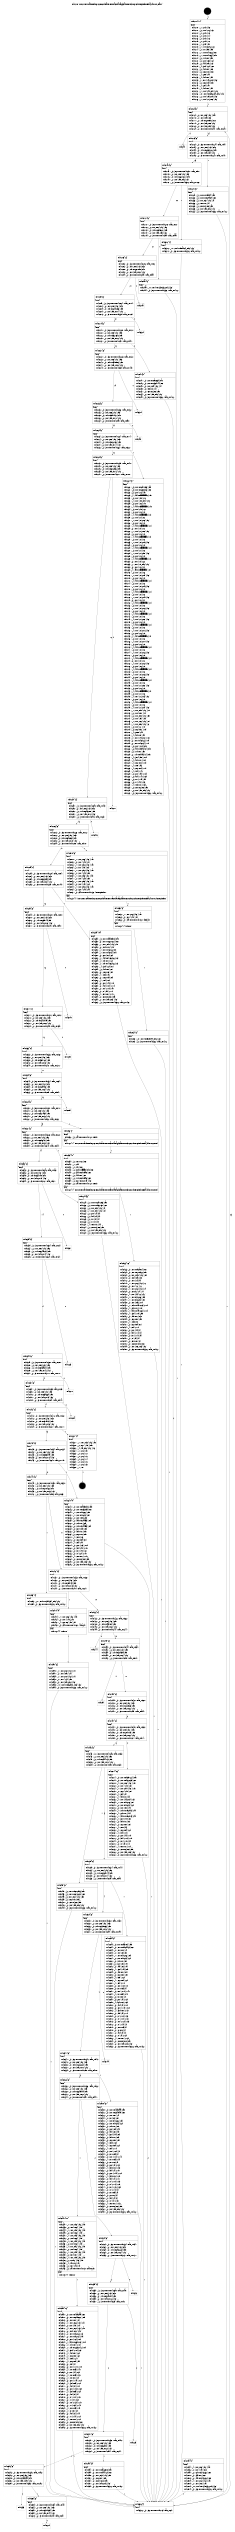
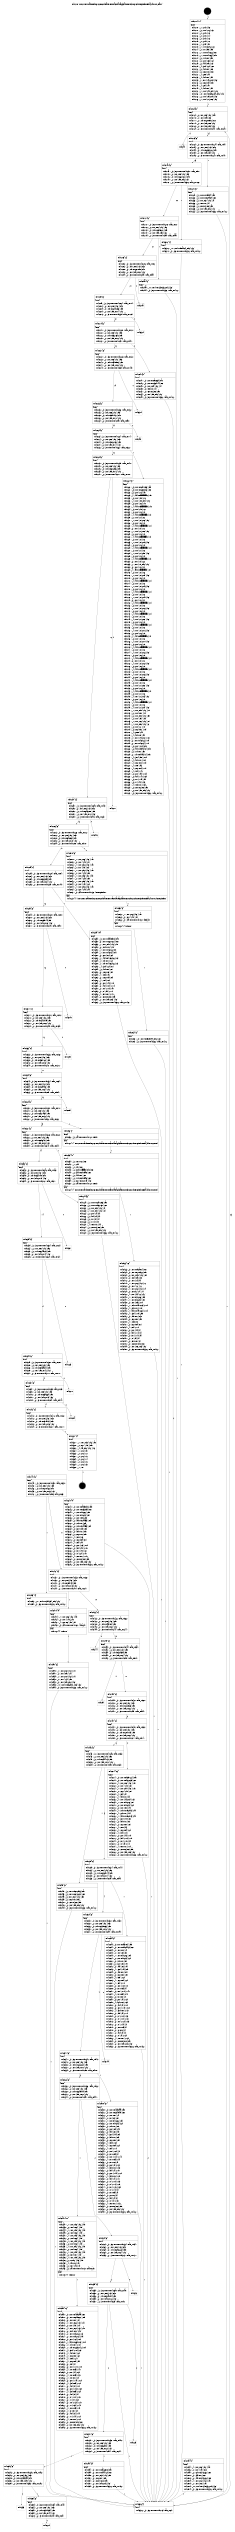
(46, 1452) -> none
(80, 2488) -> (121, 2405)
